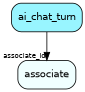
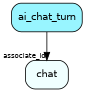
(47, 75) -> (47, 75)
